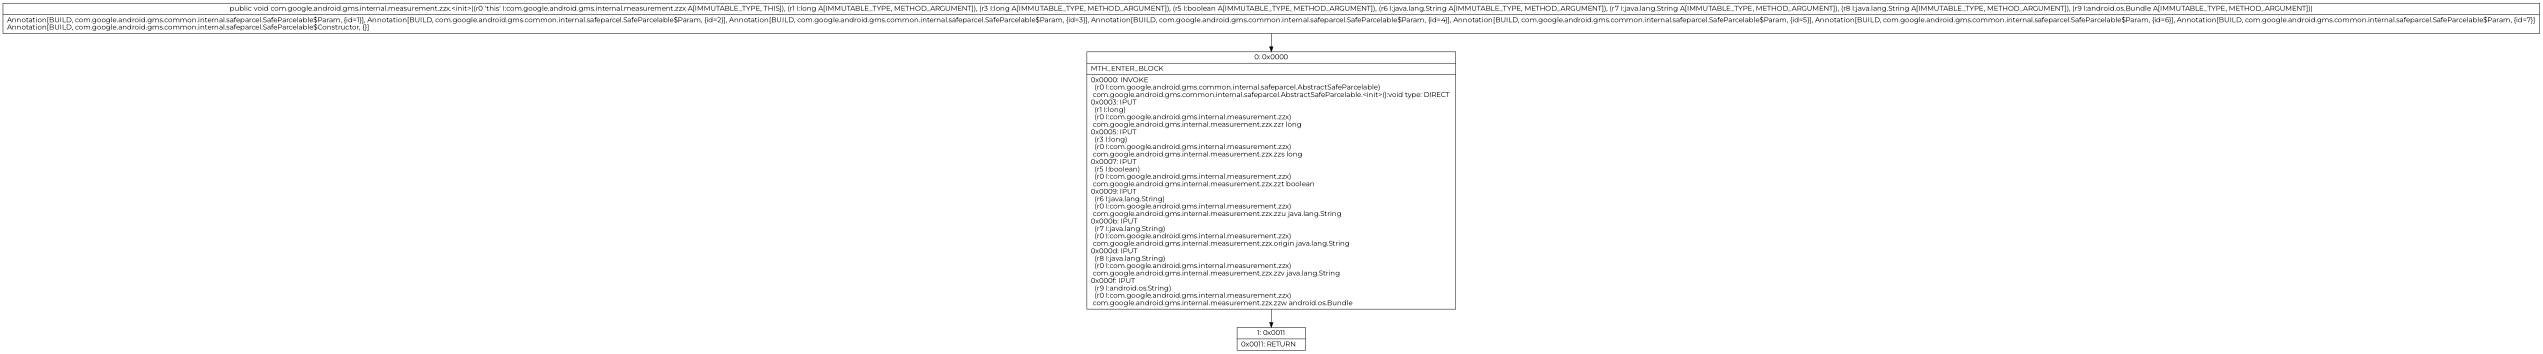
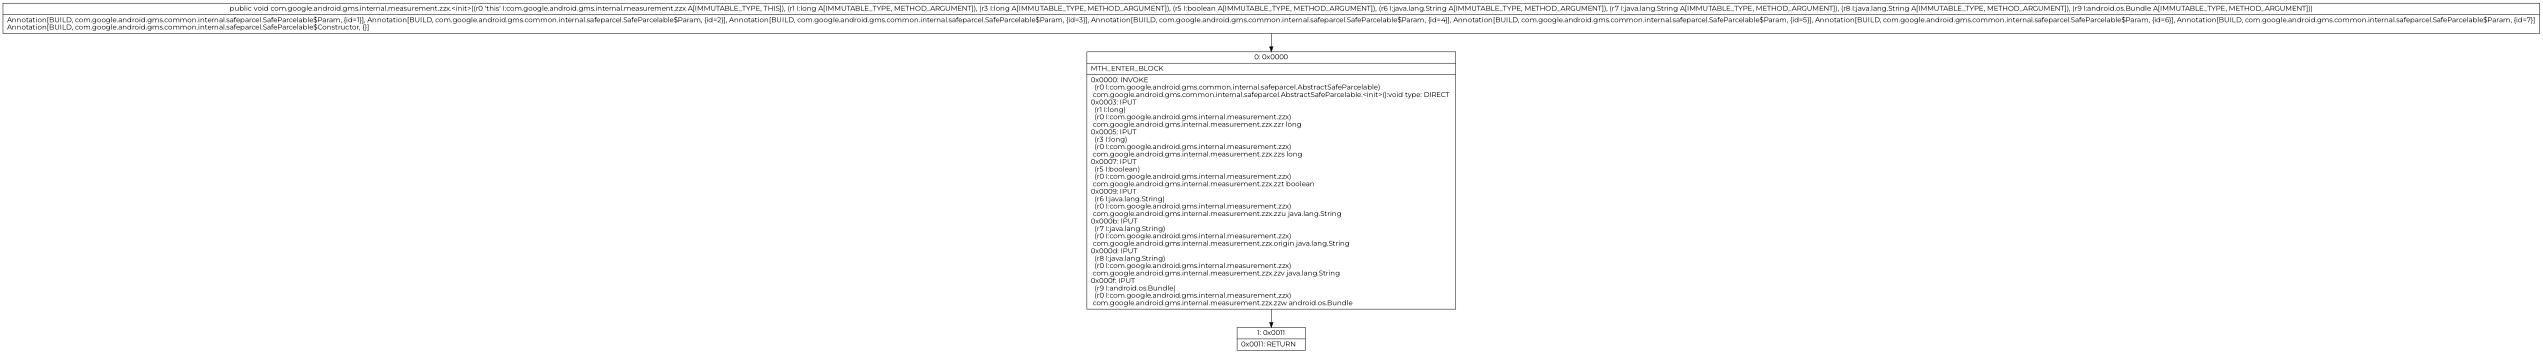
(1131, 288) -> (1133, 288)
